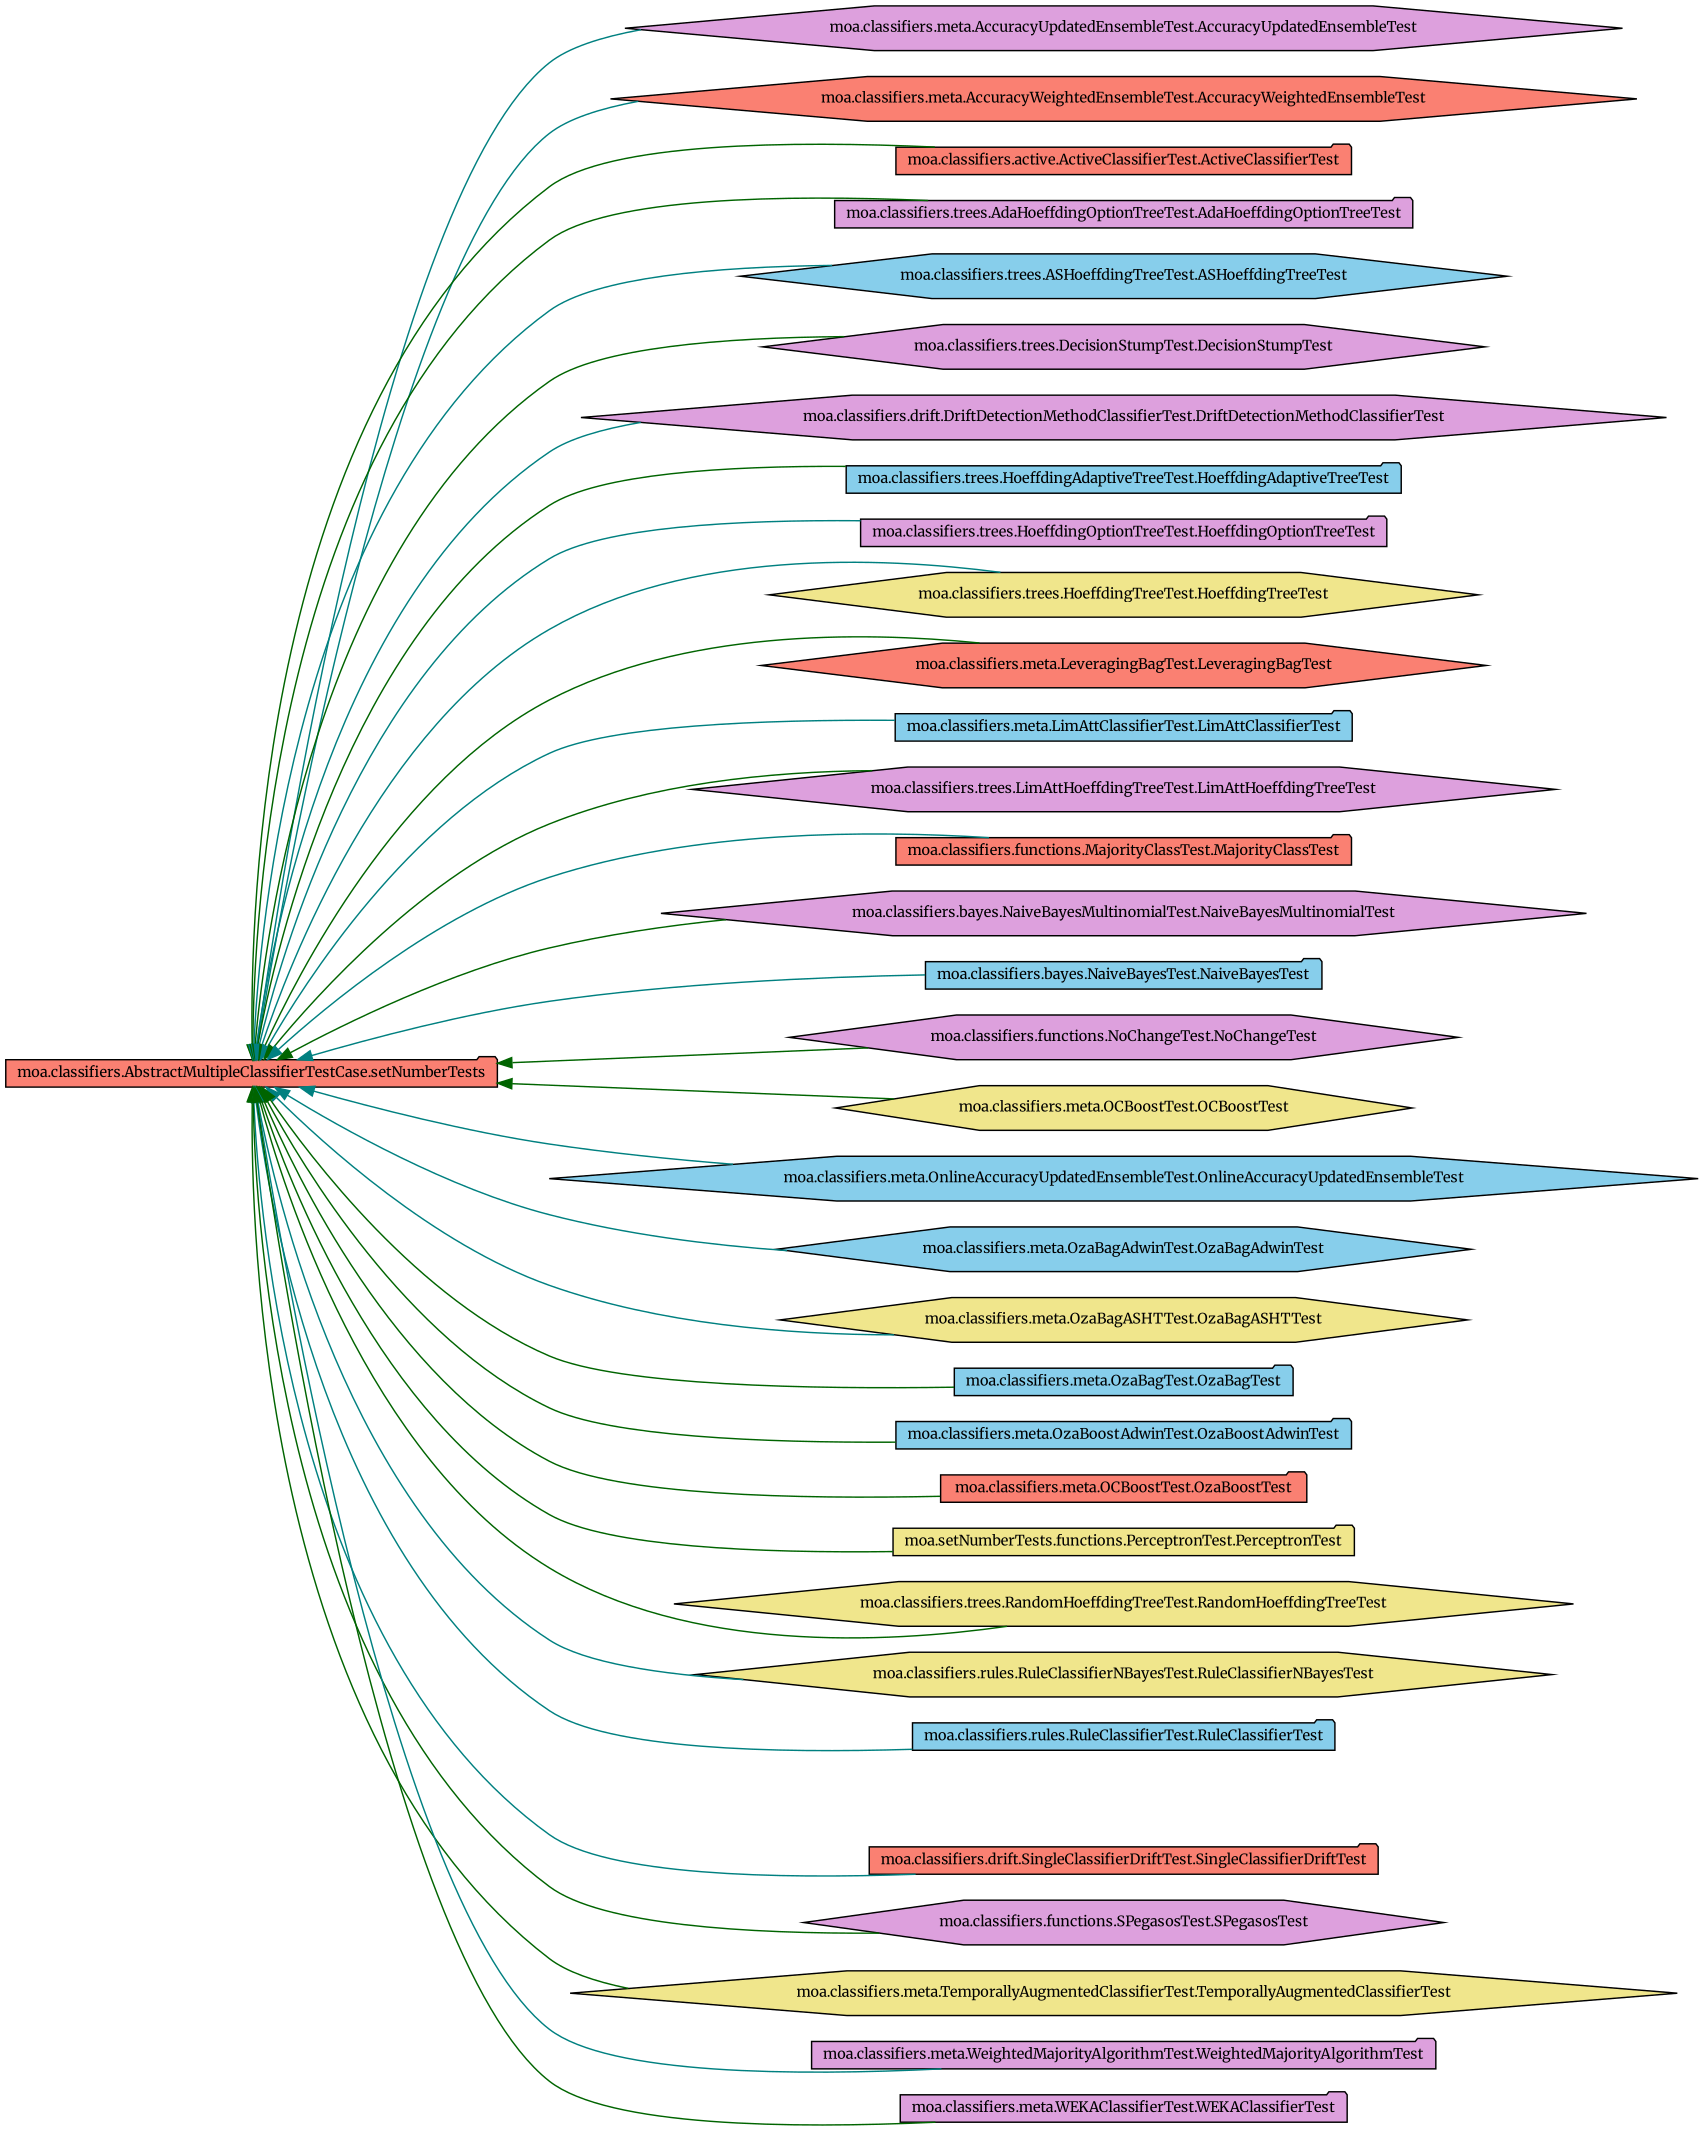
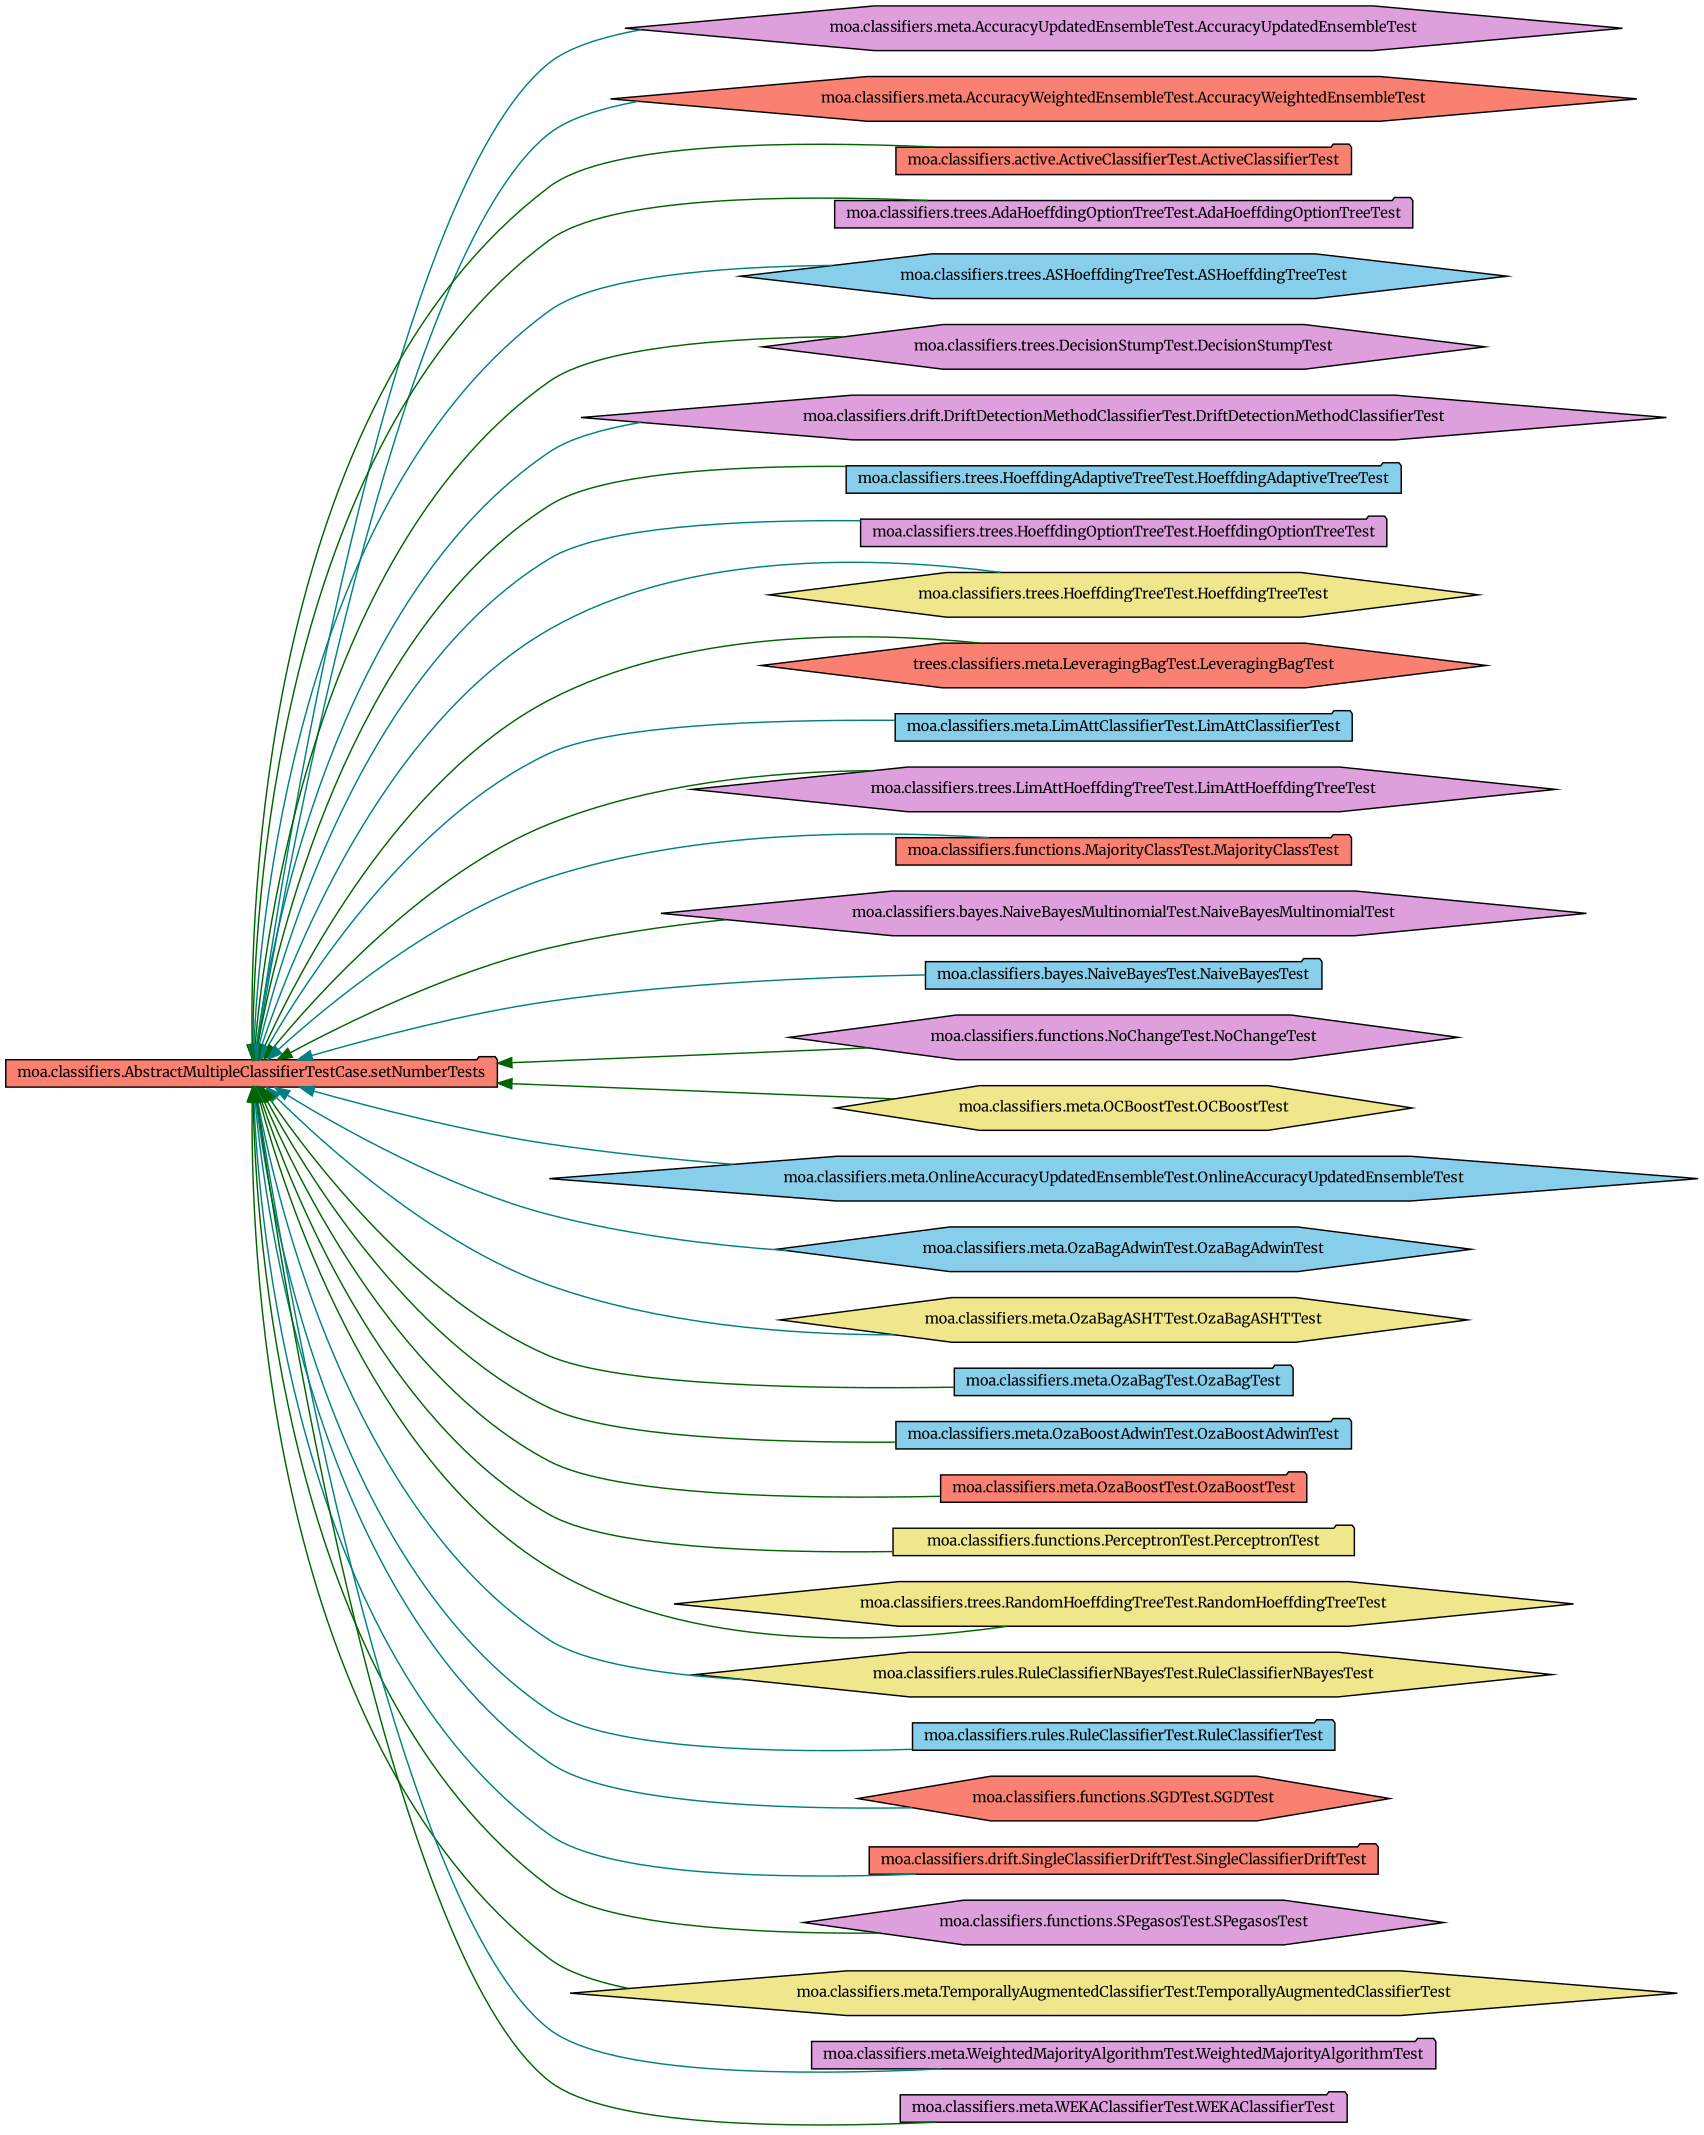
(1124, 665) -> (1124, 665)
(1124, 1489) -> (1124, 1489)
(1124, 1542) -> (1124, 1542)
none -> (1124, 1799)
